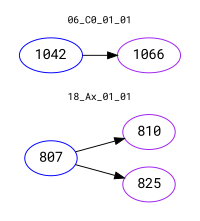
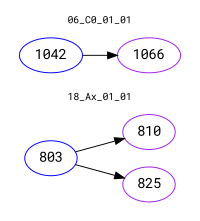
(51, 158) -> (51, 158)
